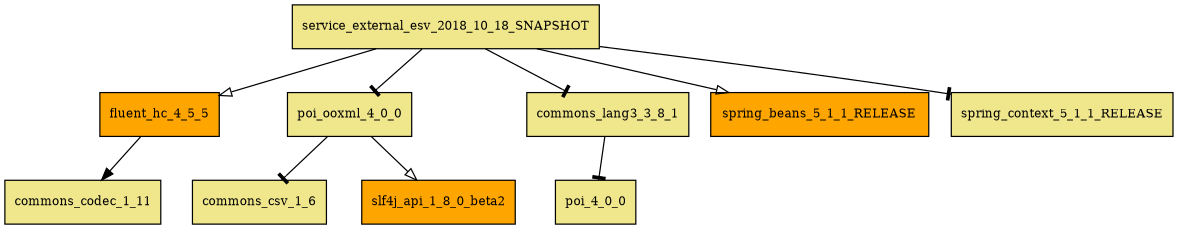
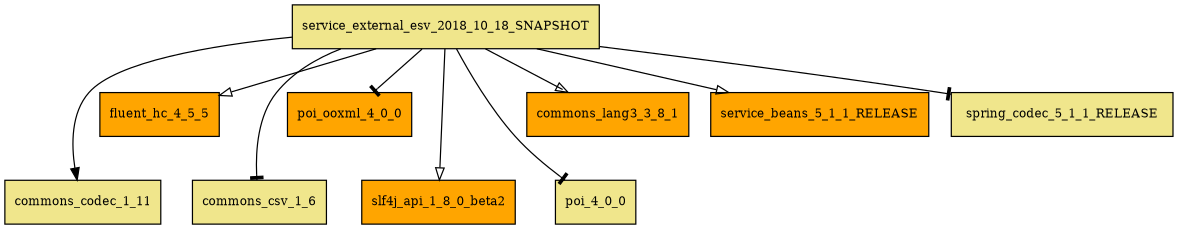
(524, 69) -> (524, 69)
(350, 114) -> (350, 114)
(608, 114) -> (608, 114)
(820, 114) -> (820, 114)
(1062, 114) -> (1062, 114)
(125, 154) -> (148, 62)
(390, 154) -> (442, 108)
(602, 155) -> (501, 119)
(307, 156) -> (275, 95)
